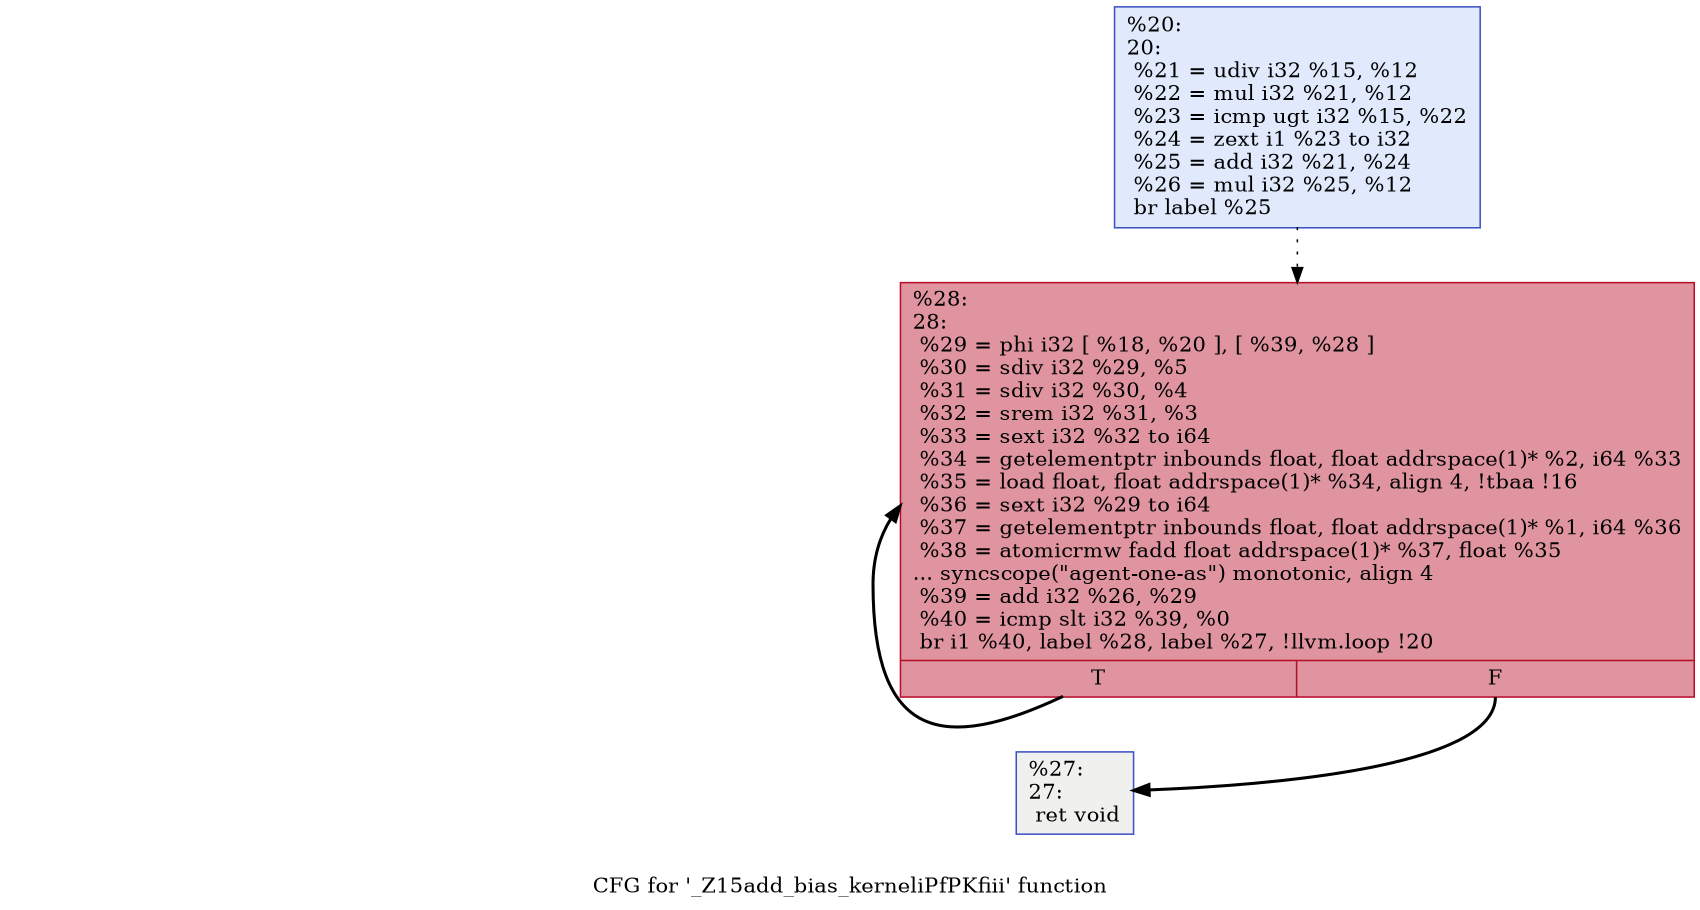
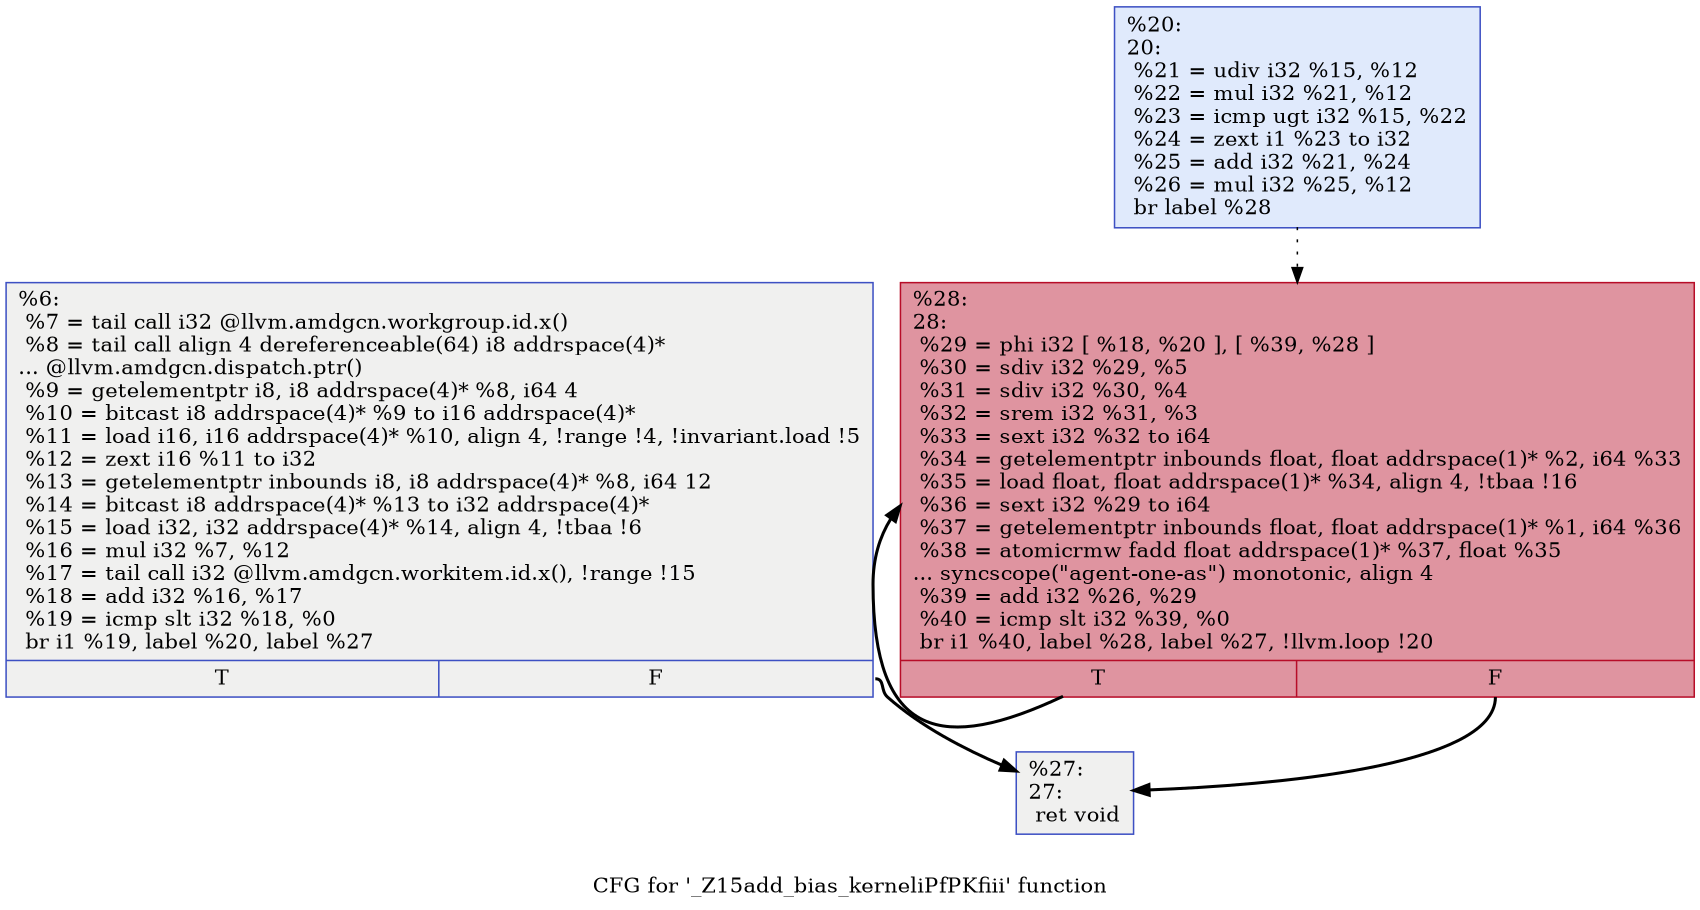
(1200, 208) -> (1200, 208)
none -> (440, 490)
